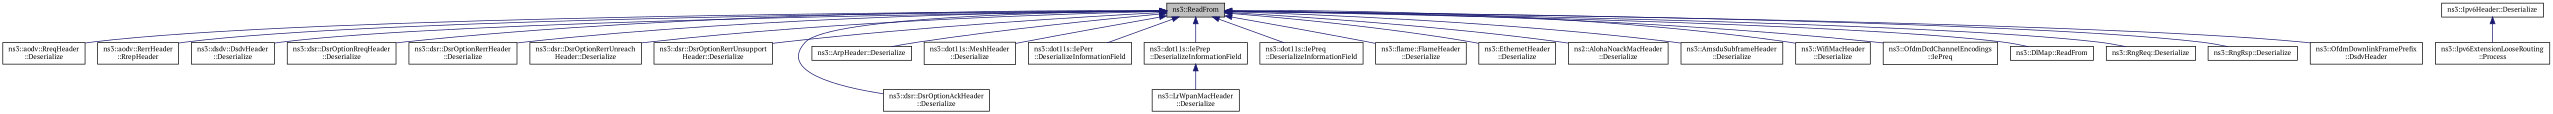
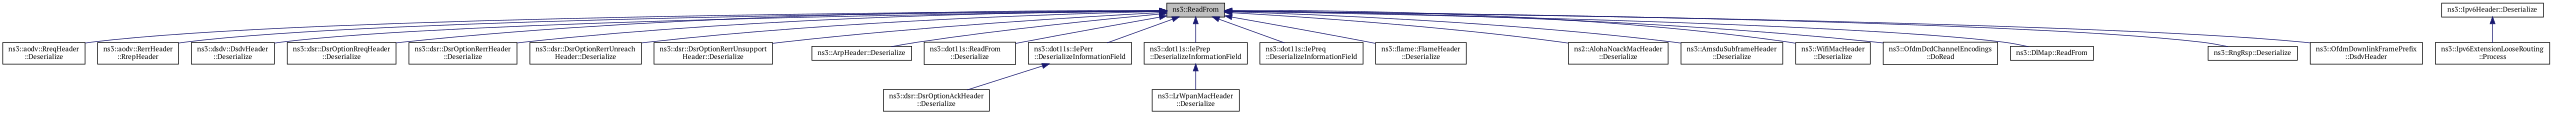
(843, 30) -> (1005, 78)
(970, 53) -> (970, 53)
(1517, 53) -> none
(1940, 53) -> (1940, 53)
(2151, 53) -> none
